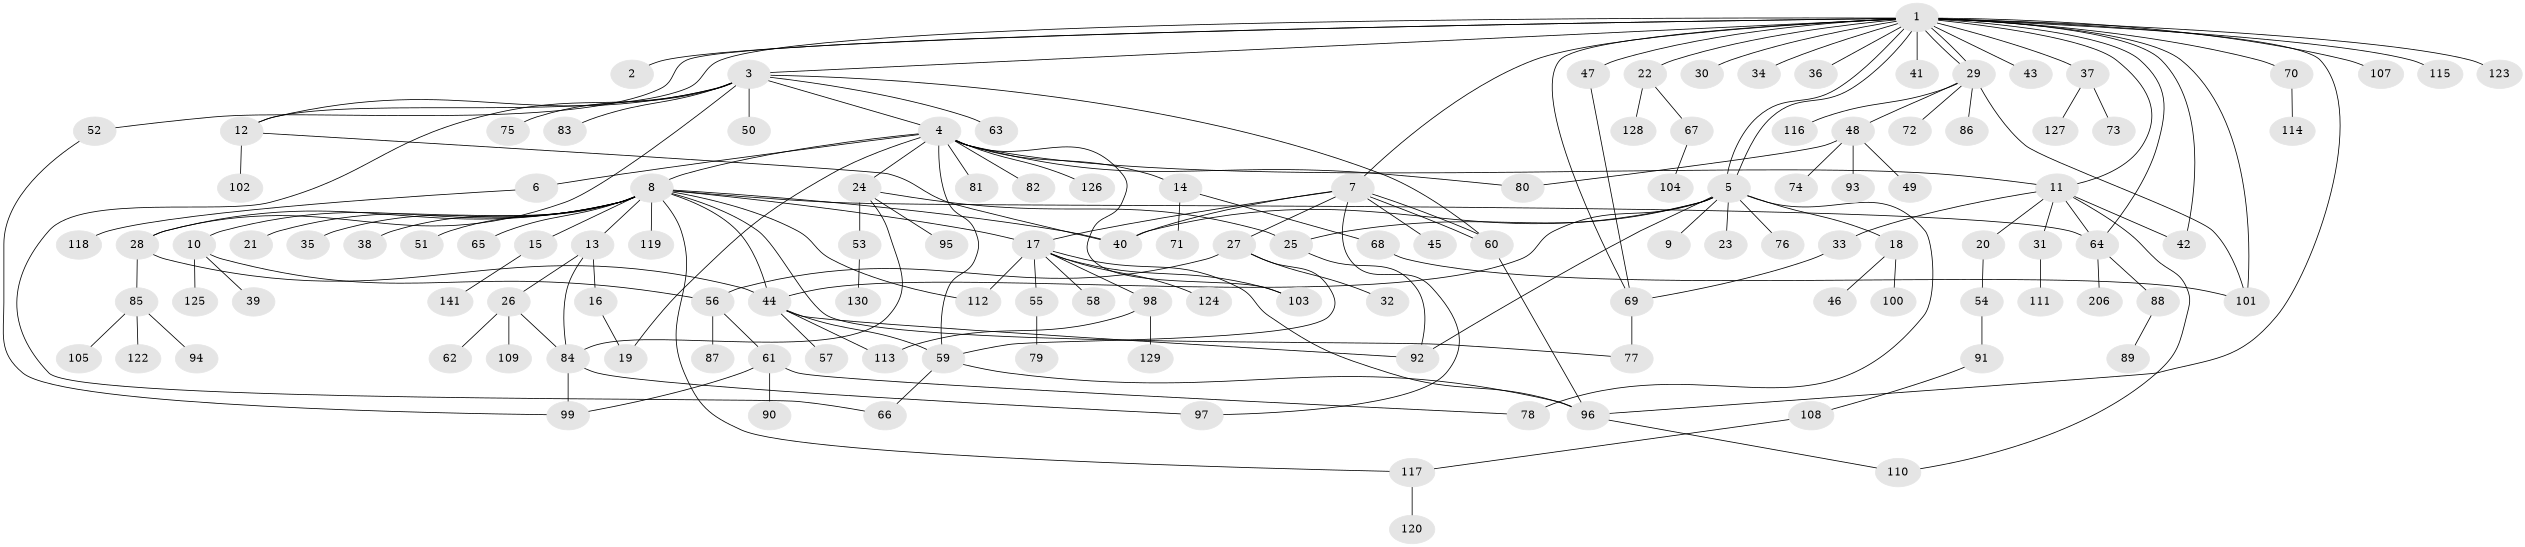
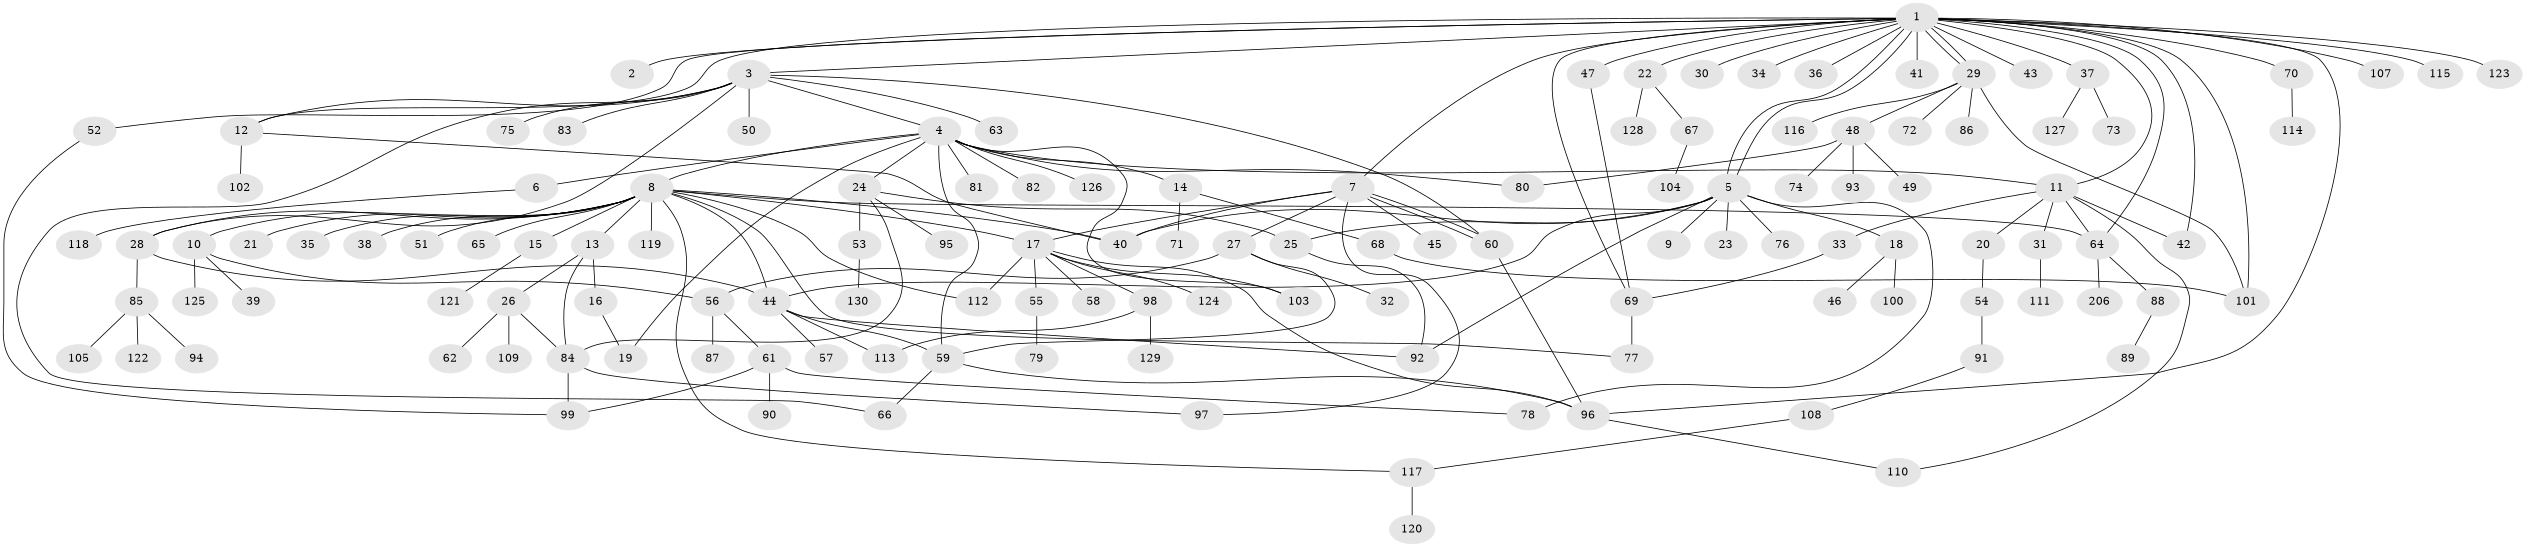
(450, 302) -> (450, 302)
